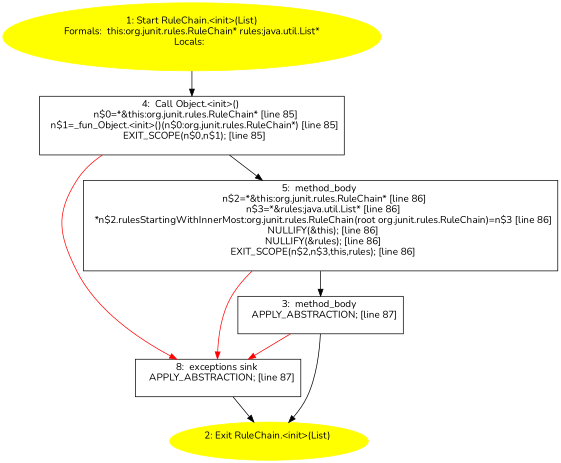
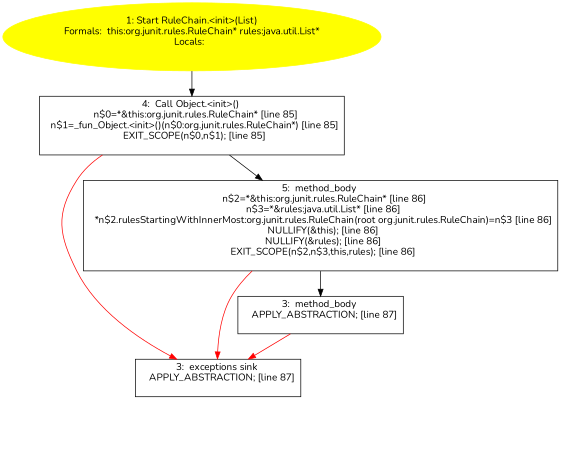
(218, 378) -> (218, 378)
(269, 441) -> none
